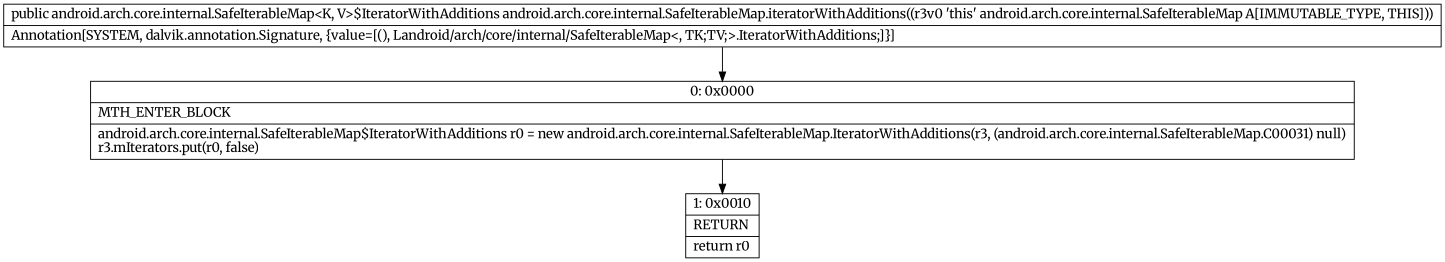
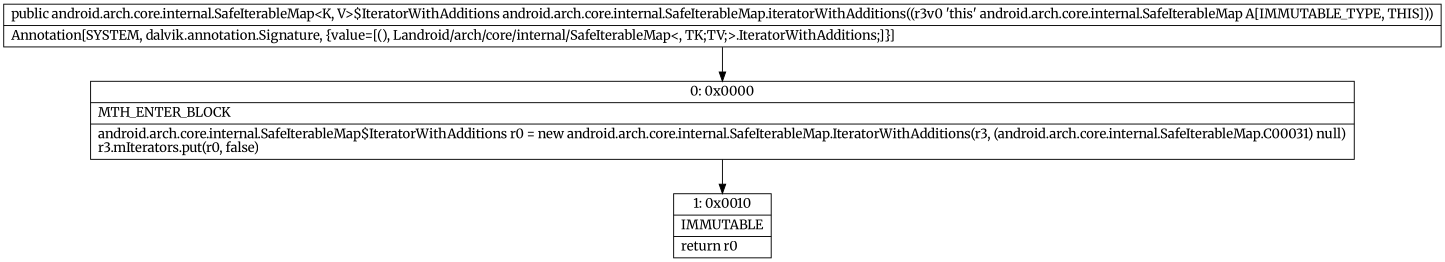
(721, 225) -> (722, 225)
